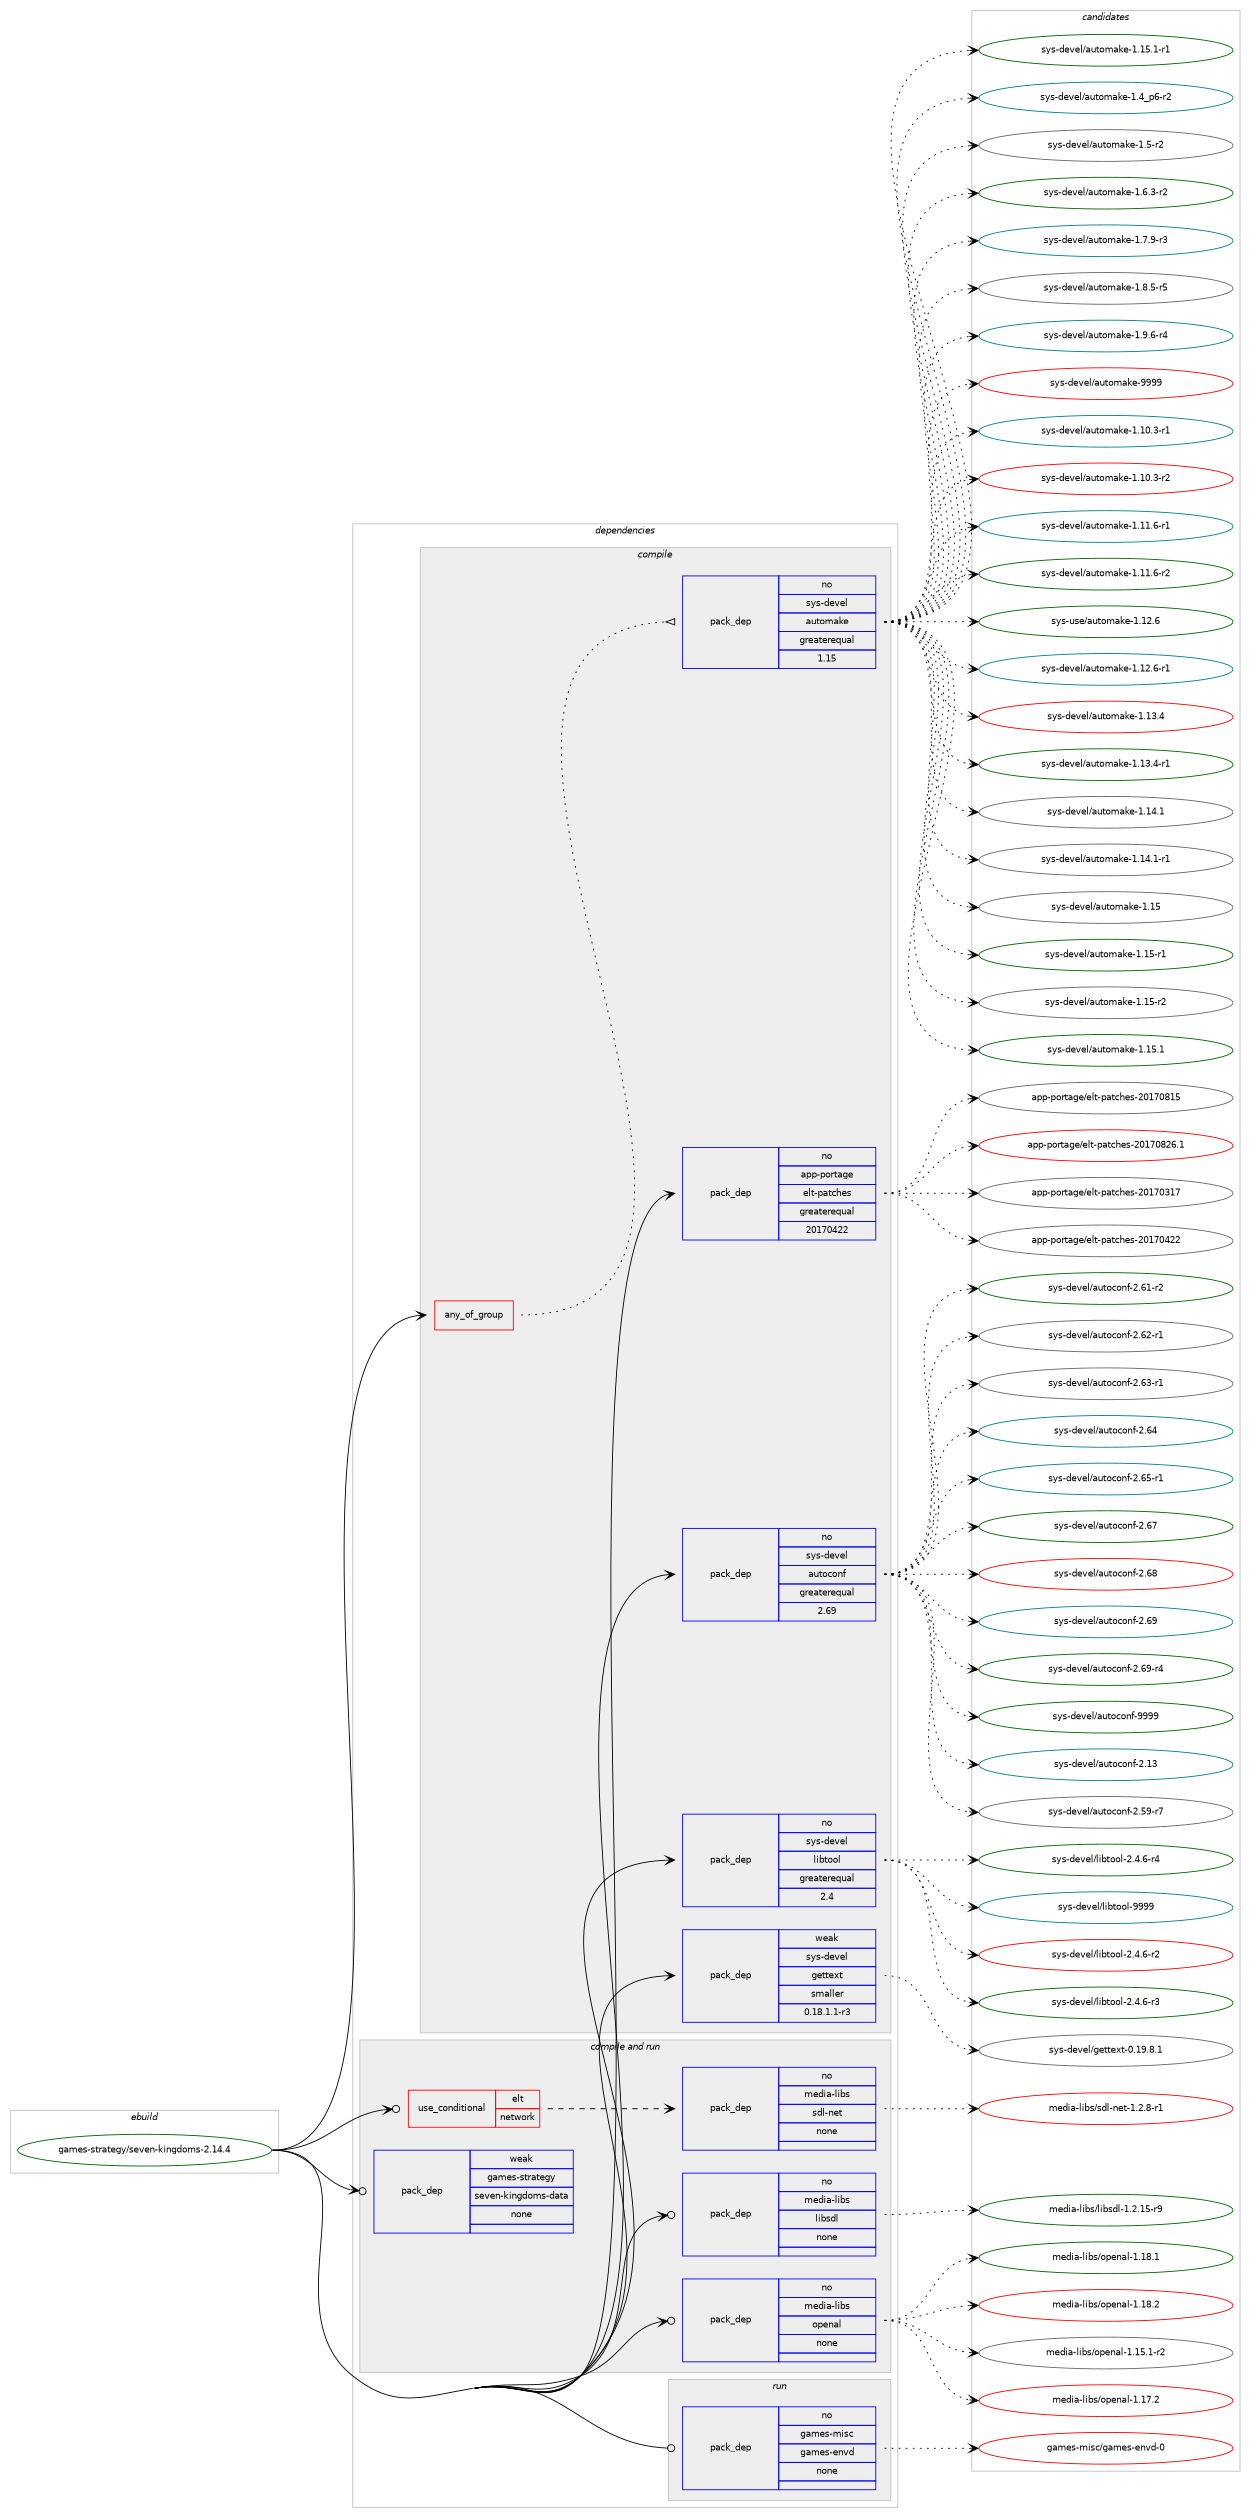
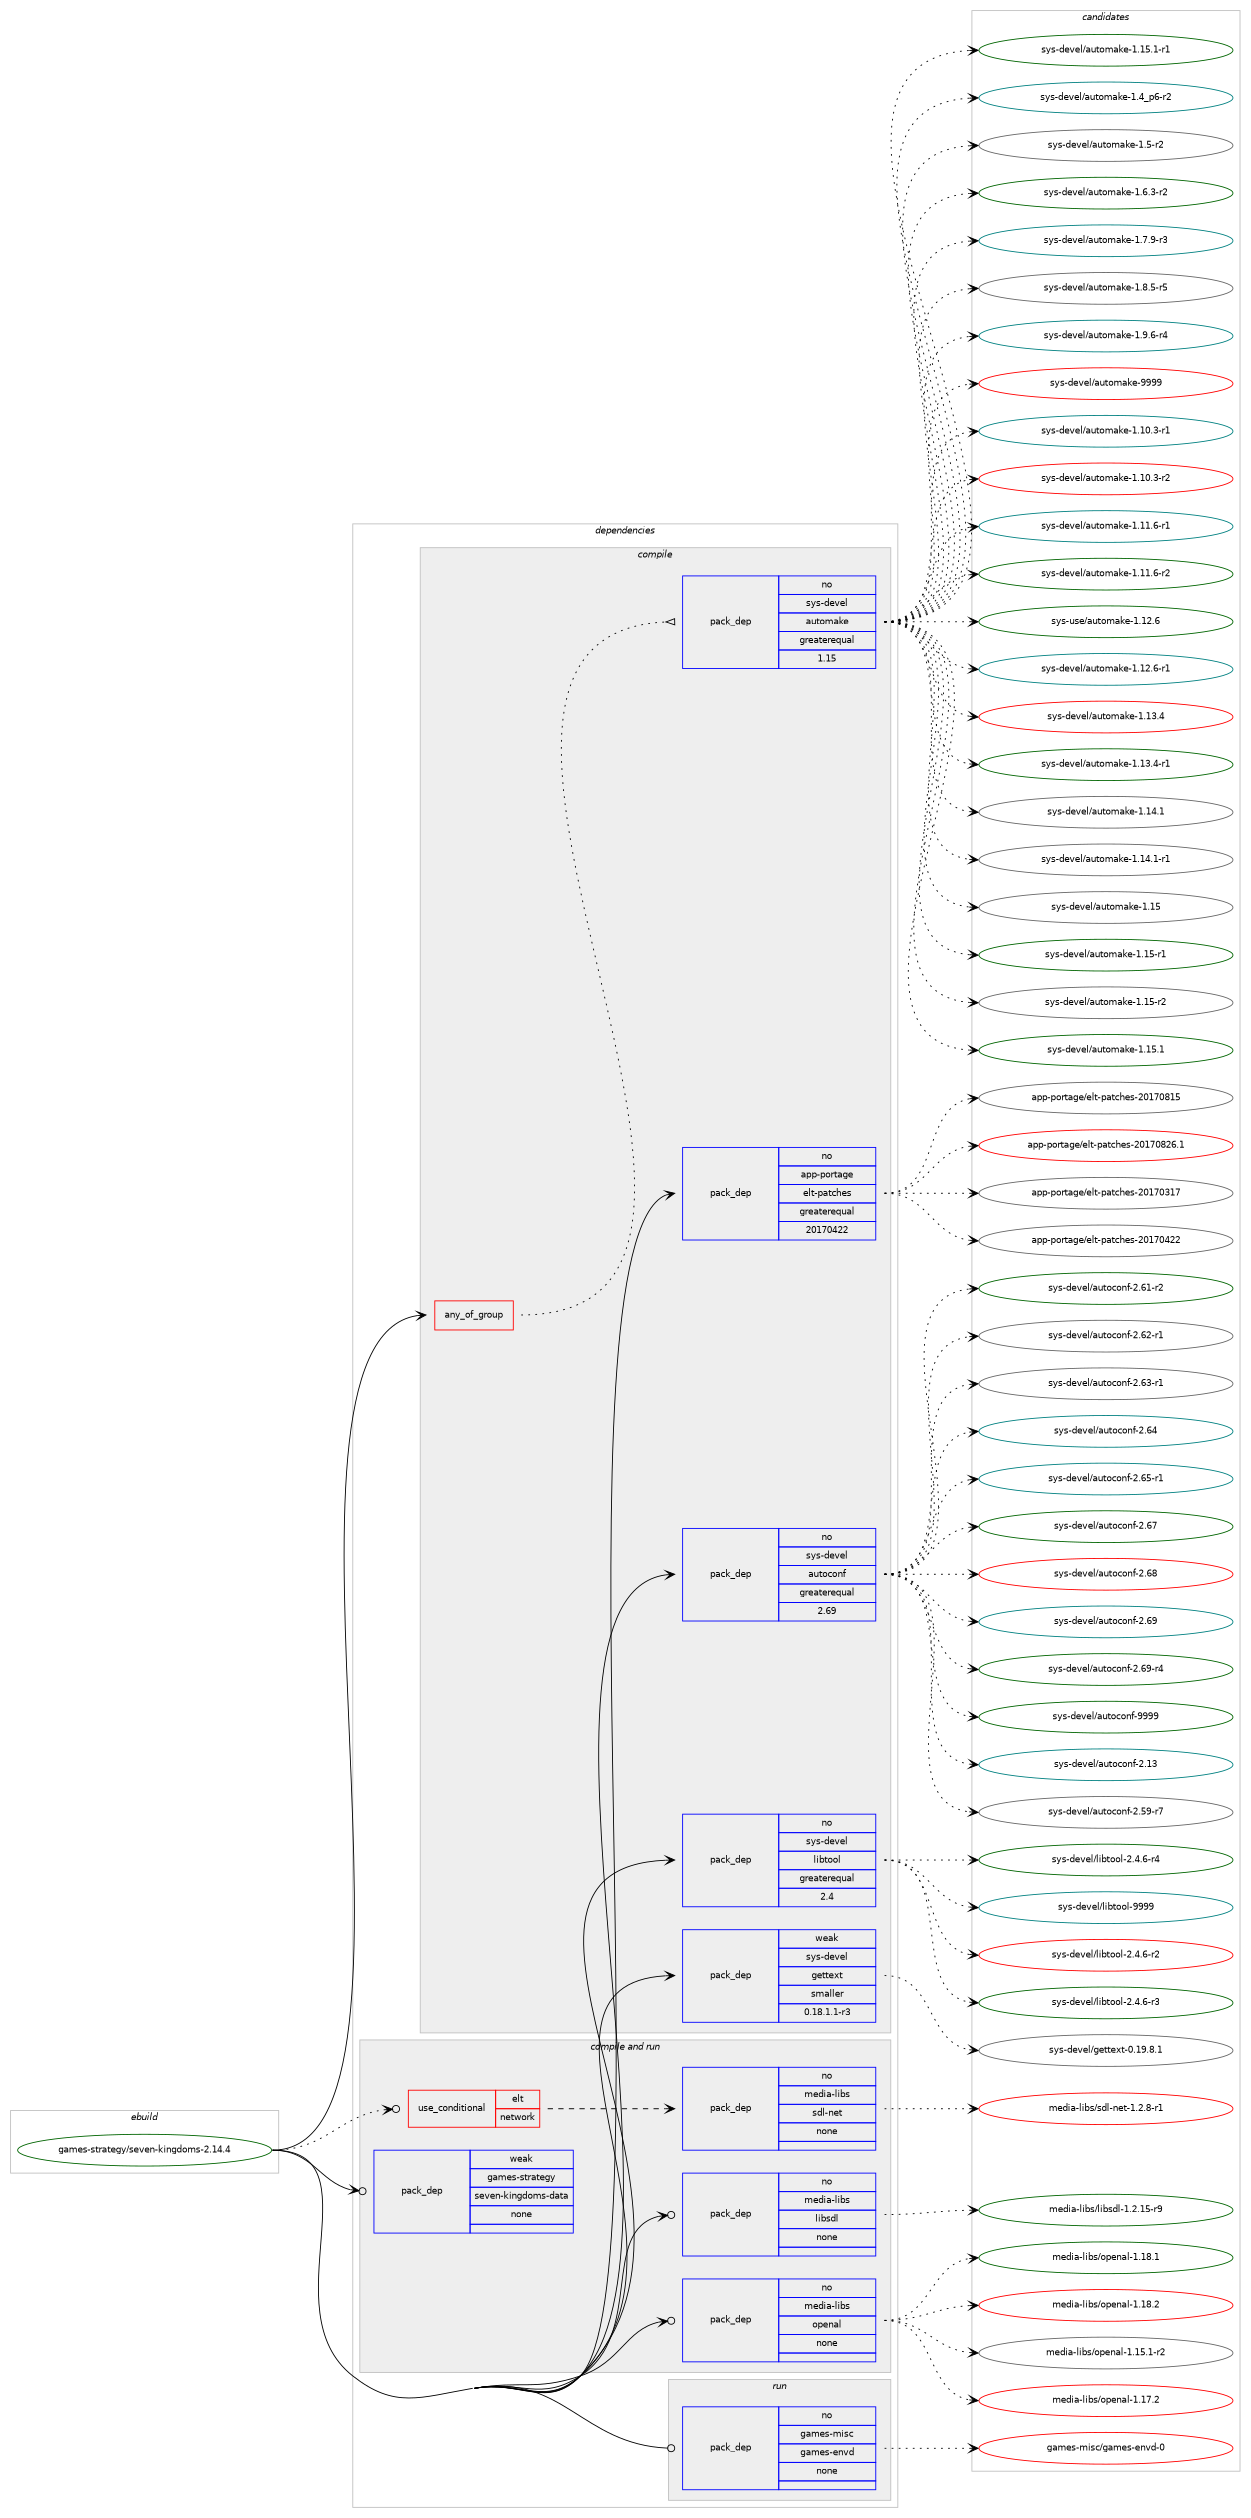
(329, 2134) -> (329, 2134)
